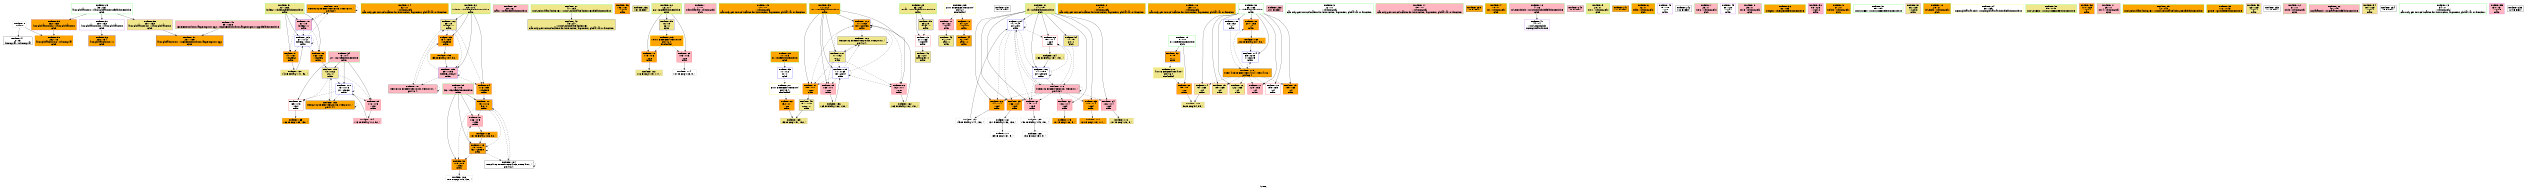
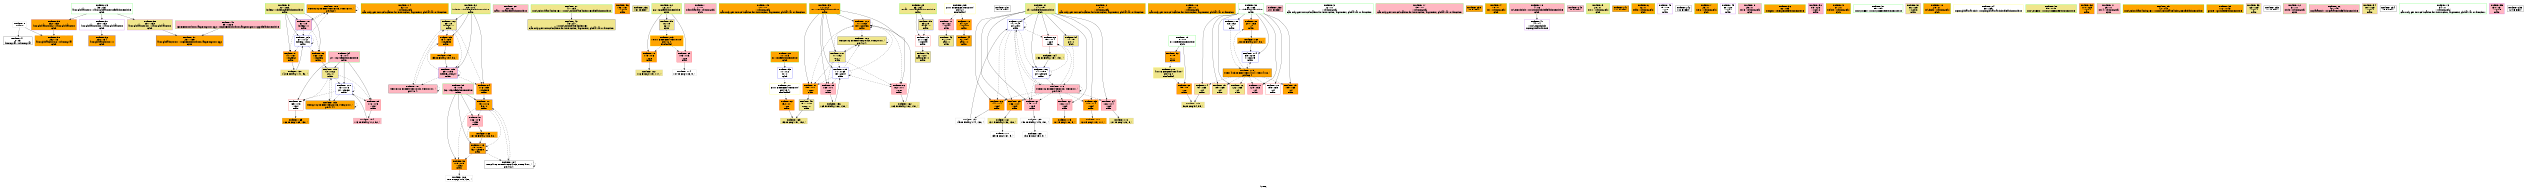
(1706, 9) -> (1706, 9)
(1003, 121) -> (1003, 121)
